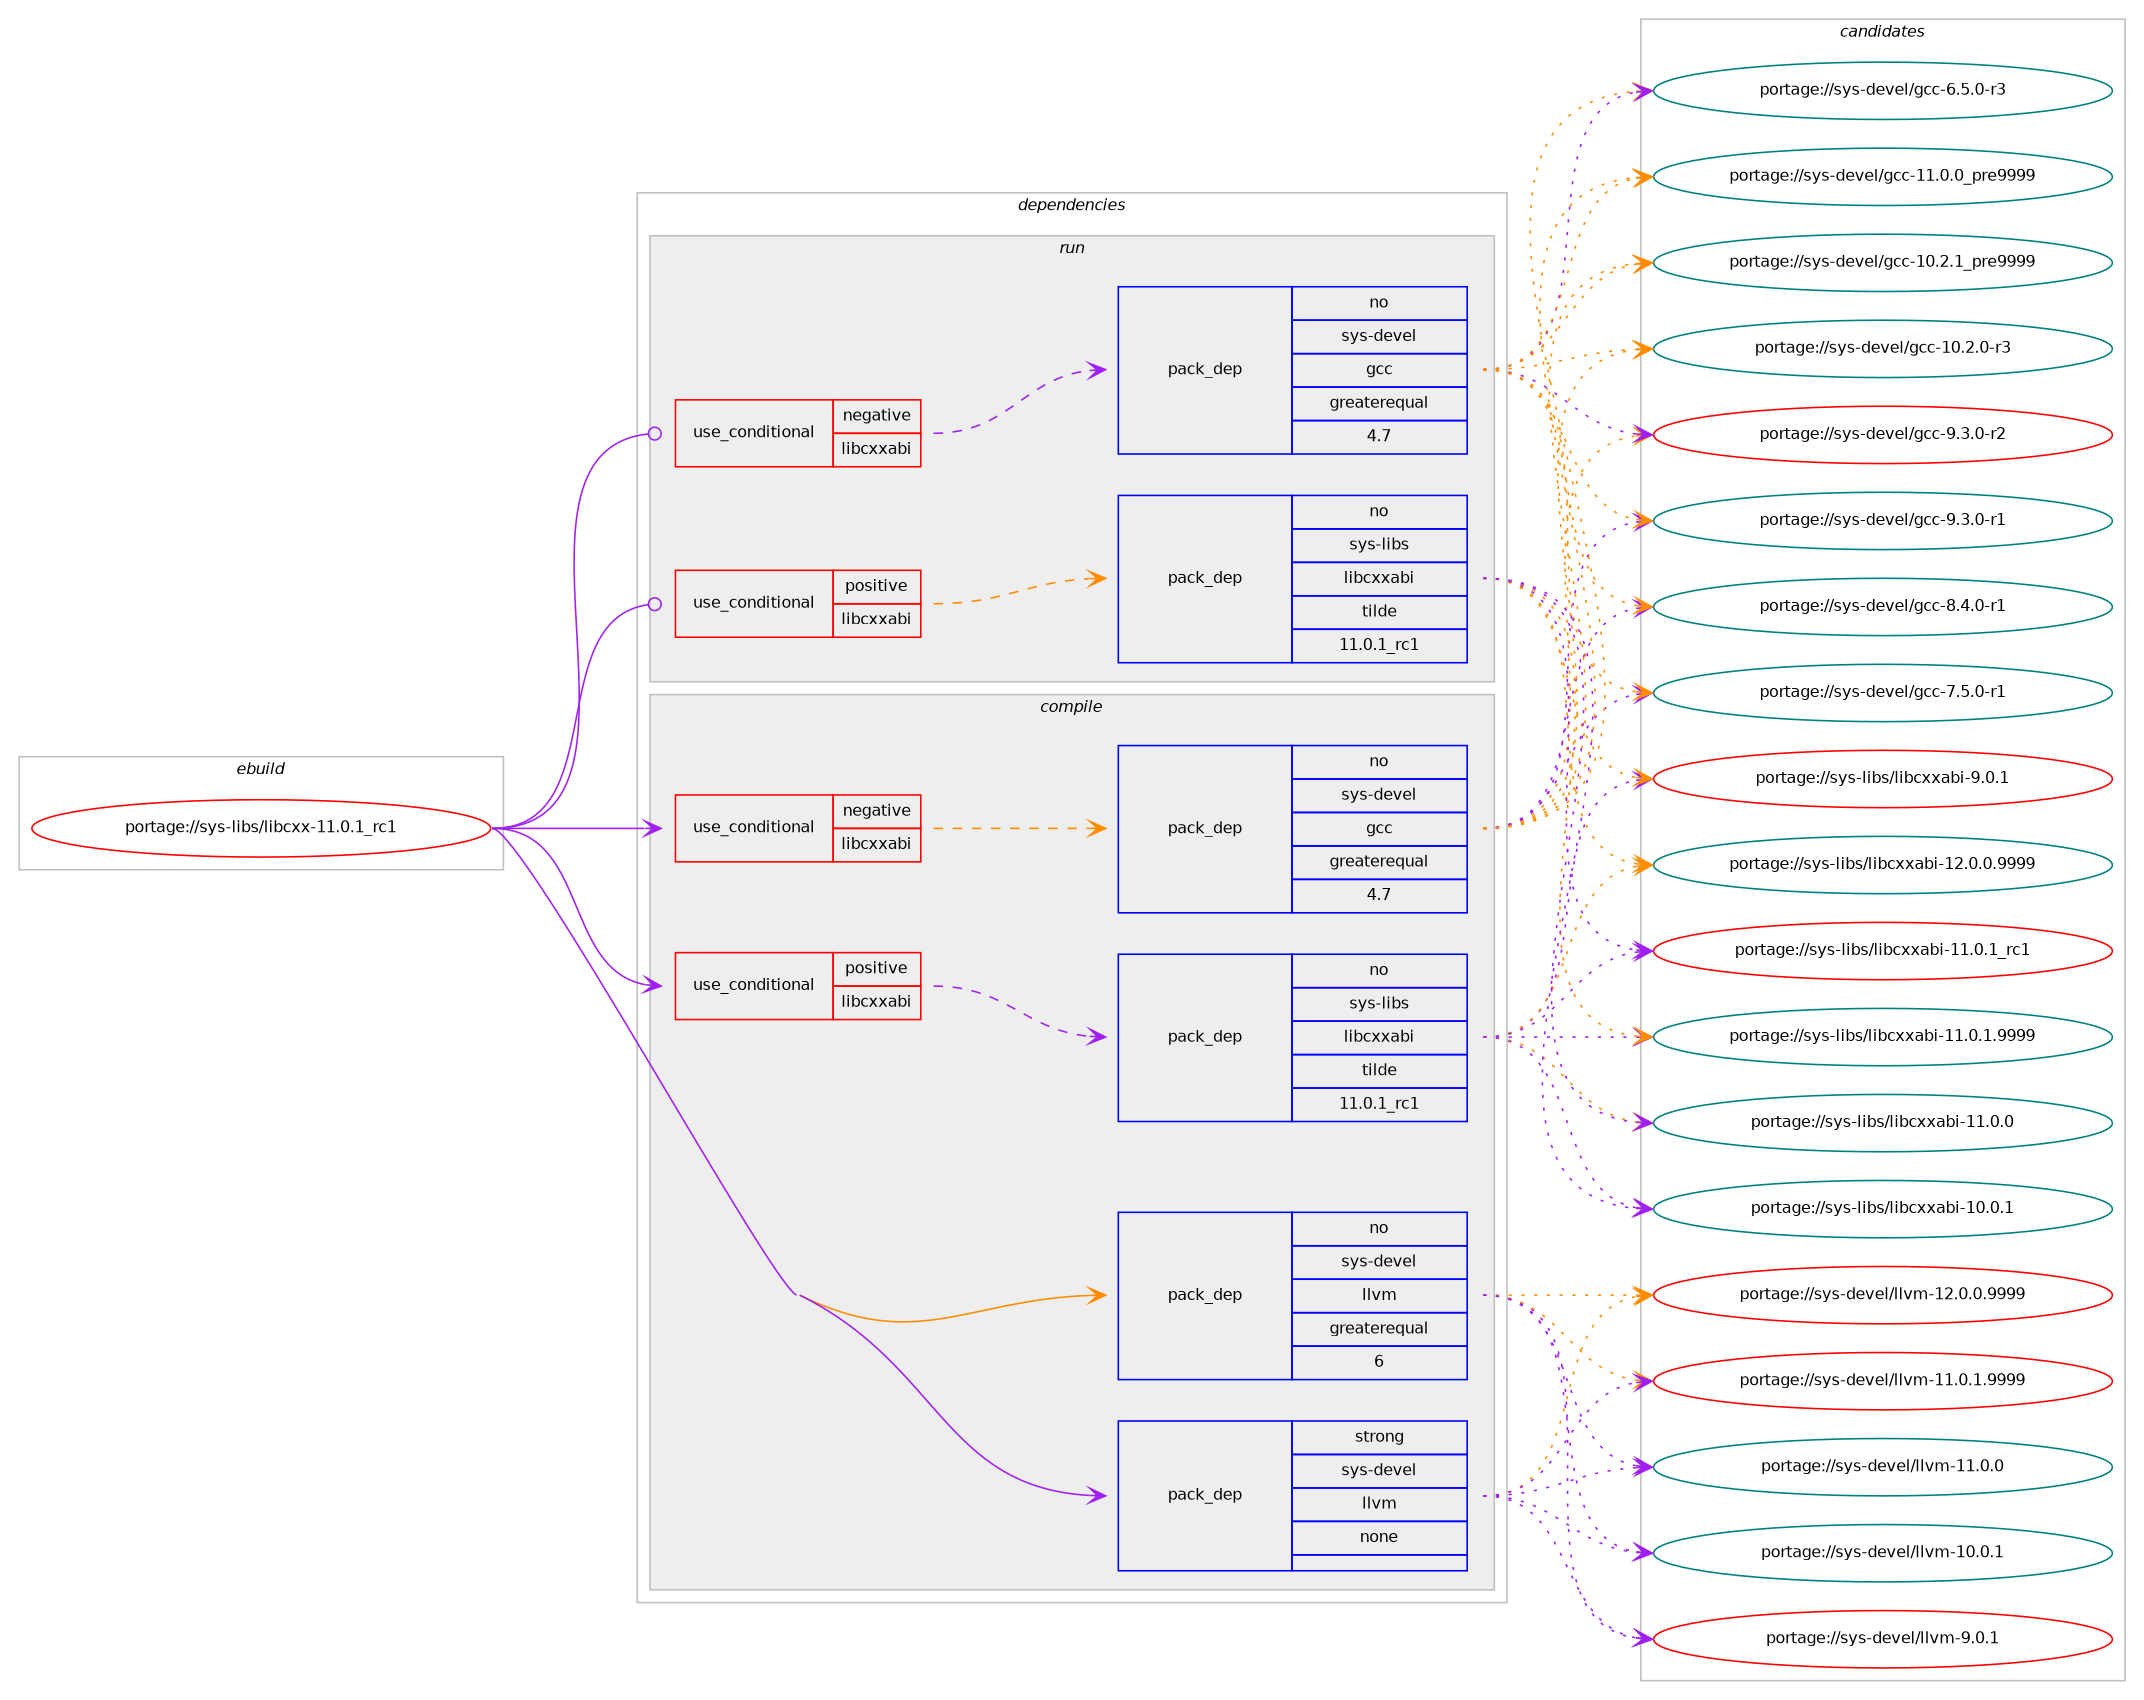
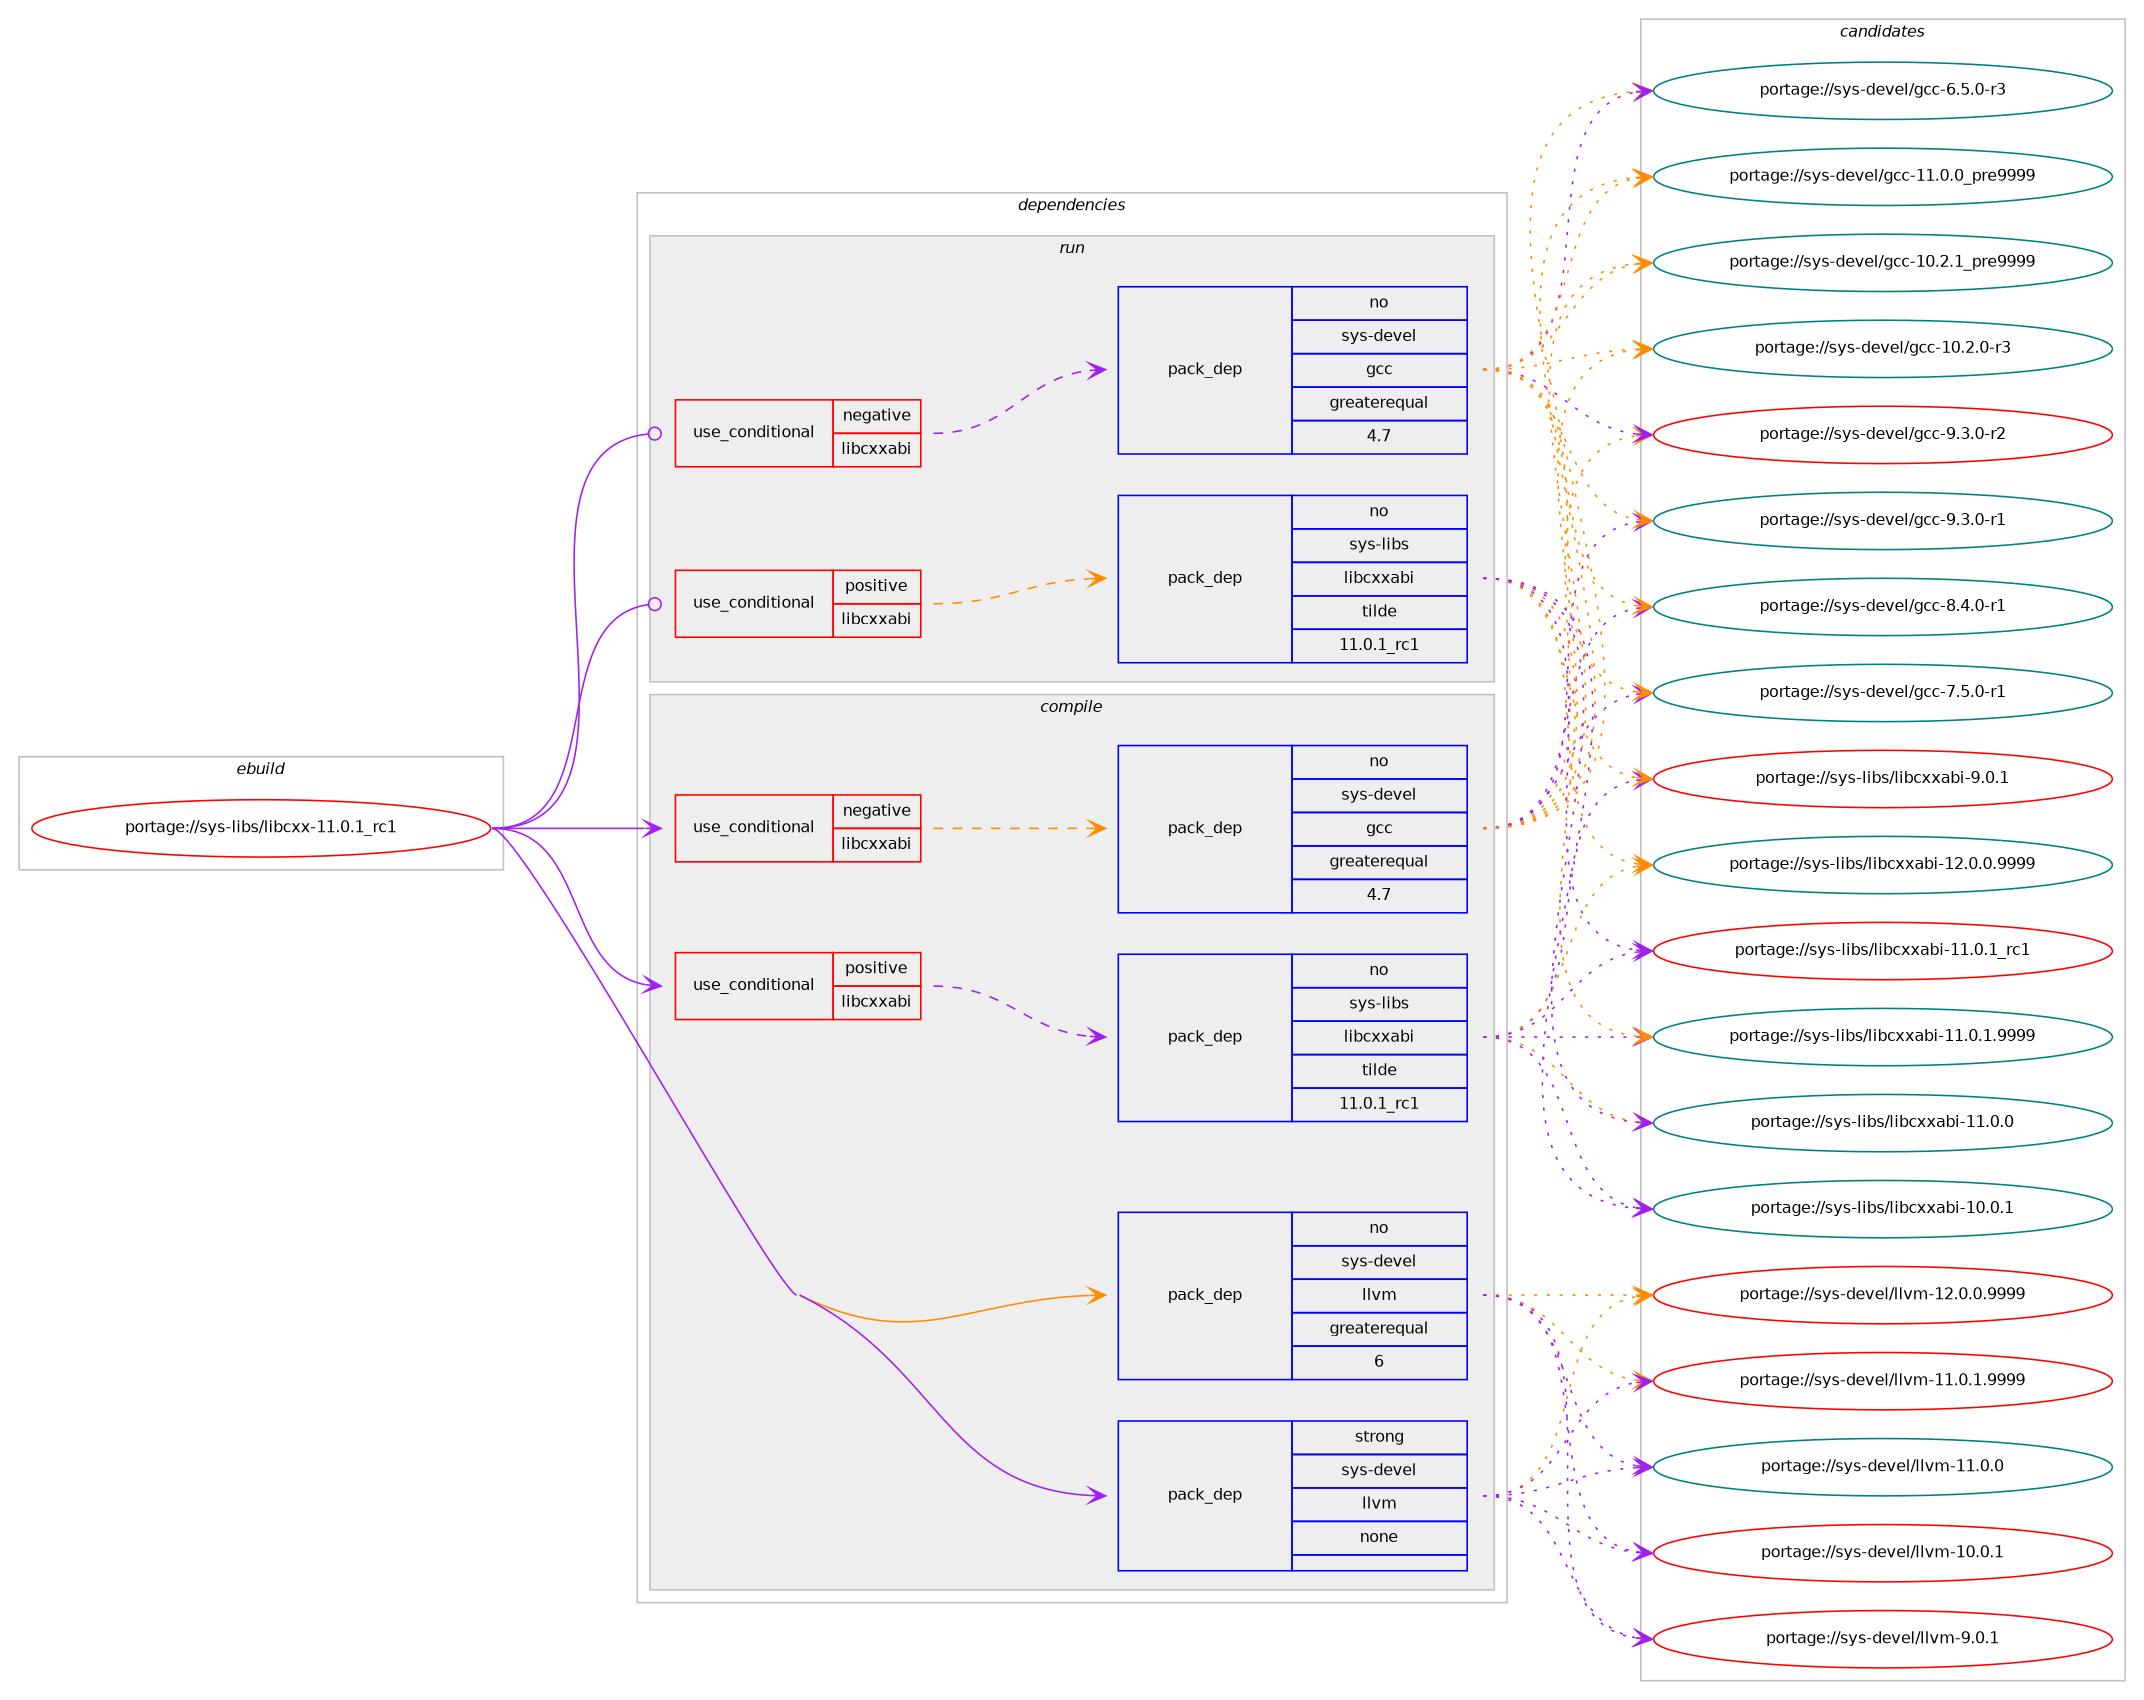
(1883, 1553) -> (1883, 1553)
